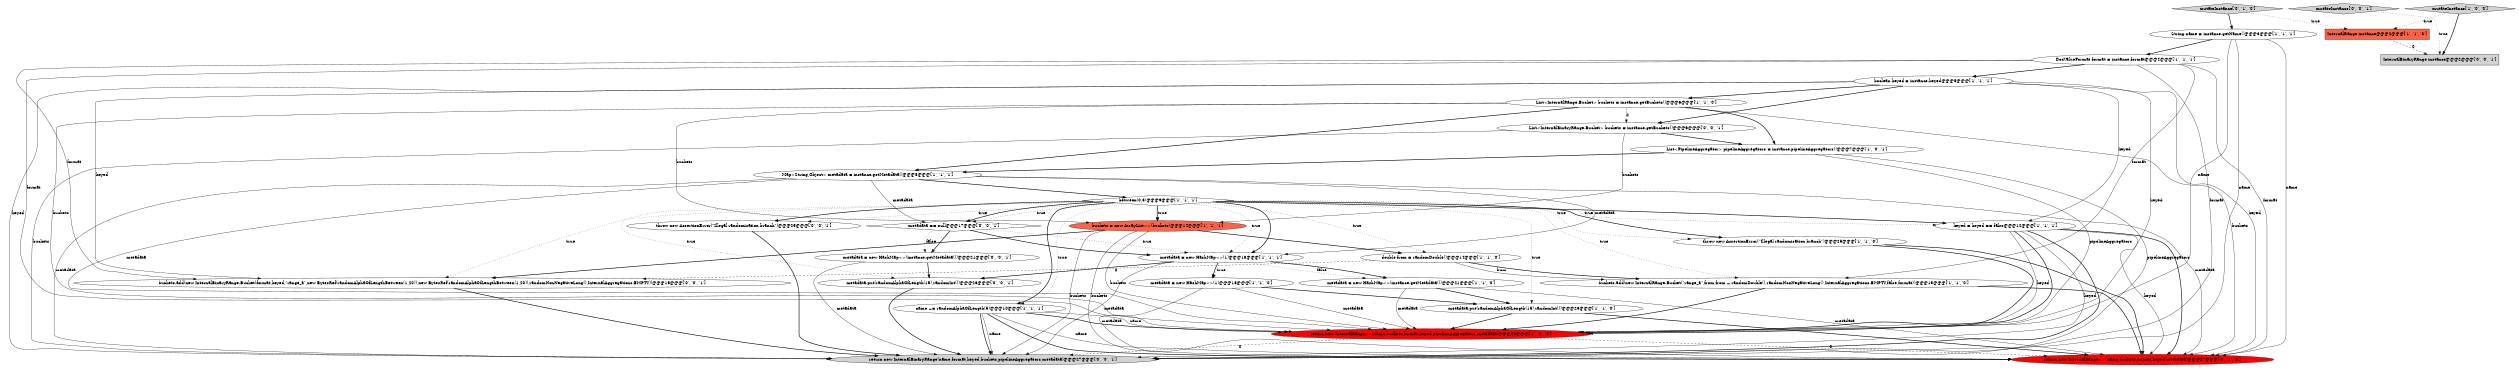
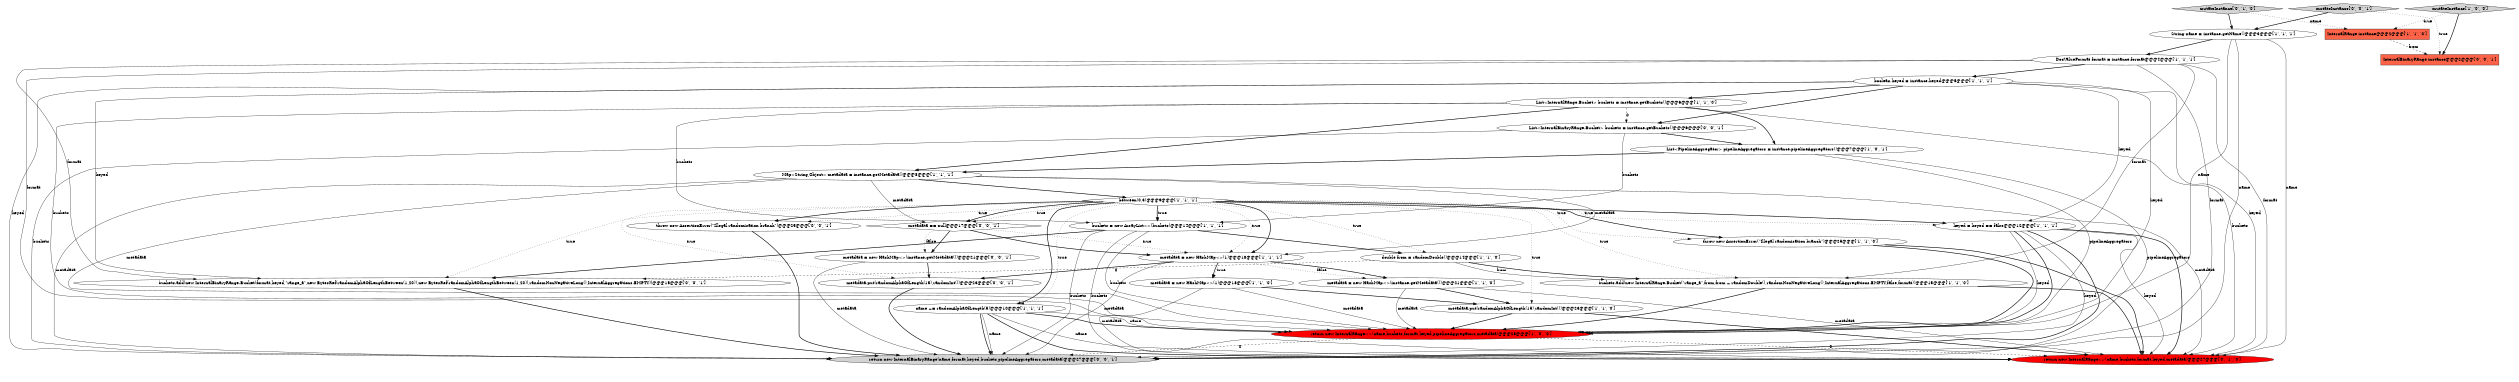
none -> (2289, 21)
(2316, 22) -> (2316, 22)
(2413, 47) -> (2413, 47)
(2440, 60) -> (2440, 60)
(1158, 226) -> (1158, 226)
